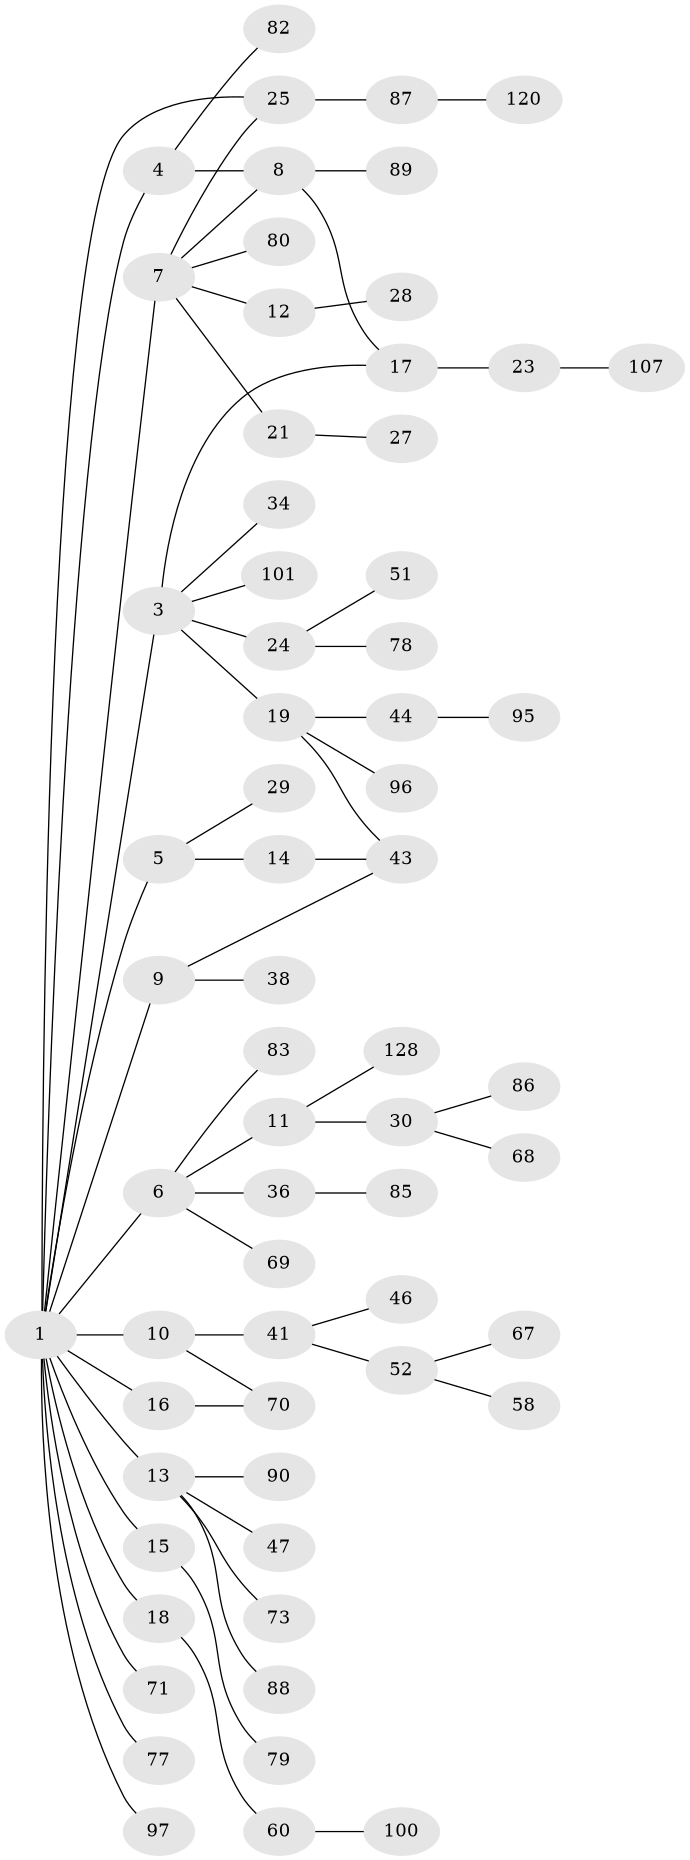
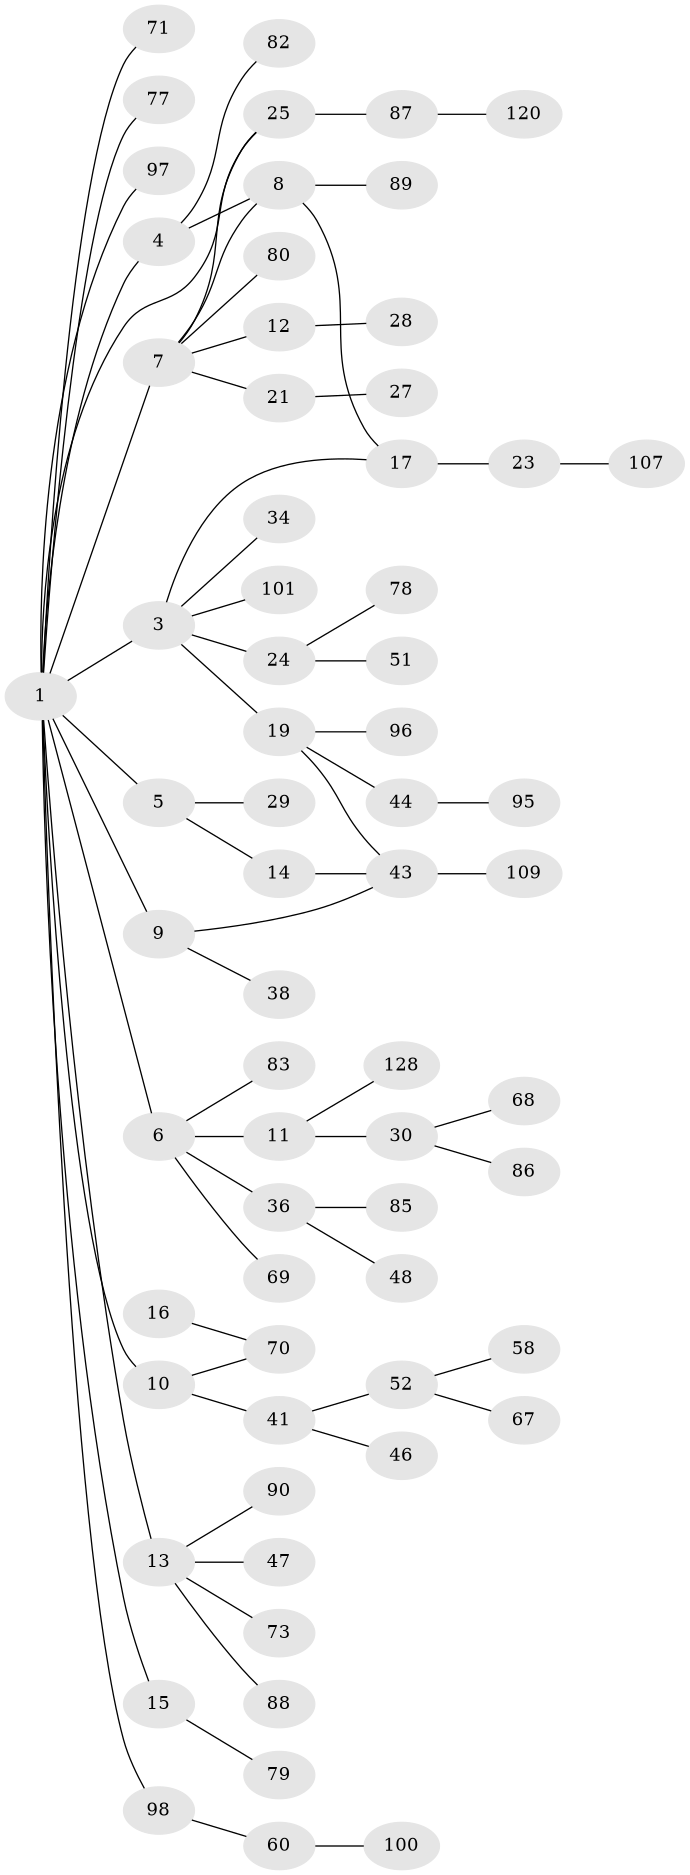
none -> (524, 874)
none -> (402, 1278)
(100, 1370) -> none
(159, 1619) -> (159, 1811)
